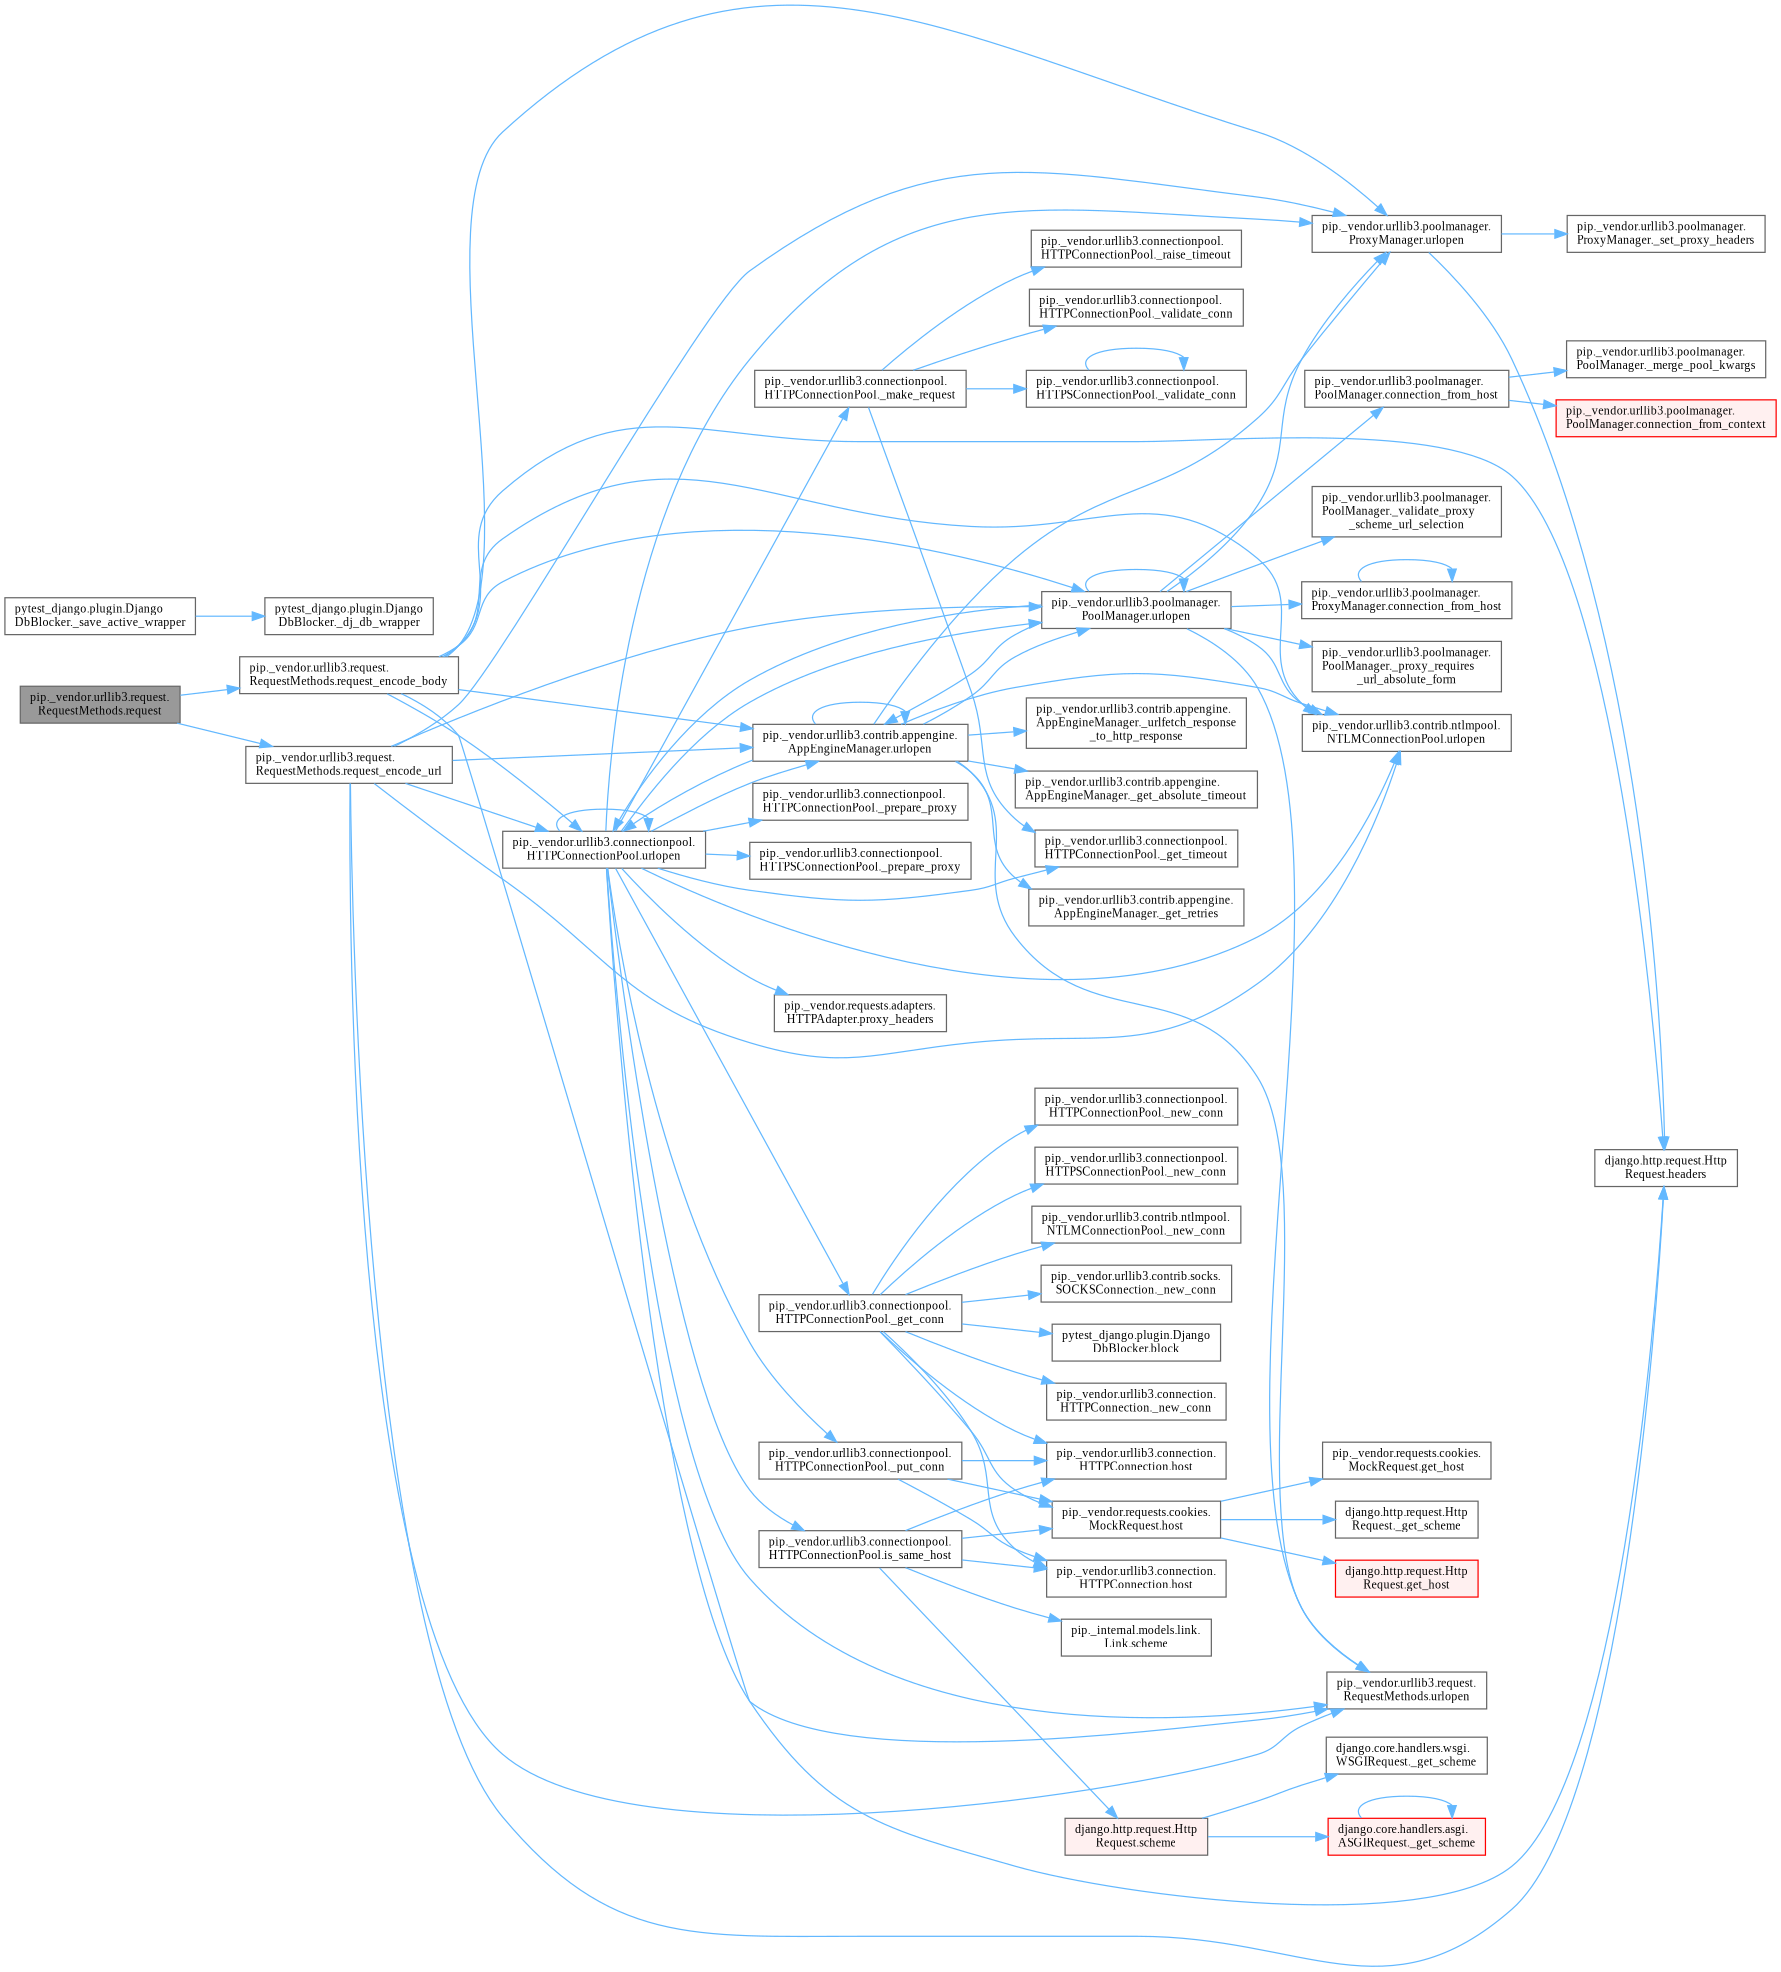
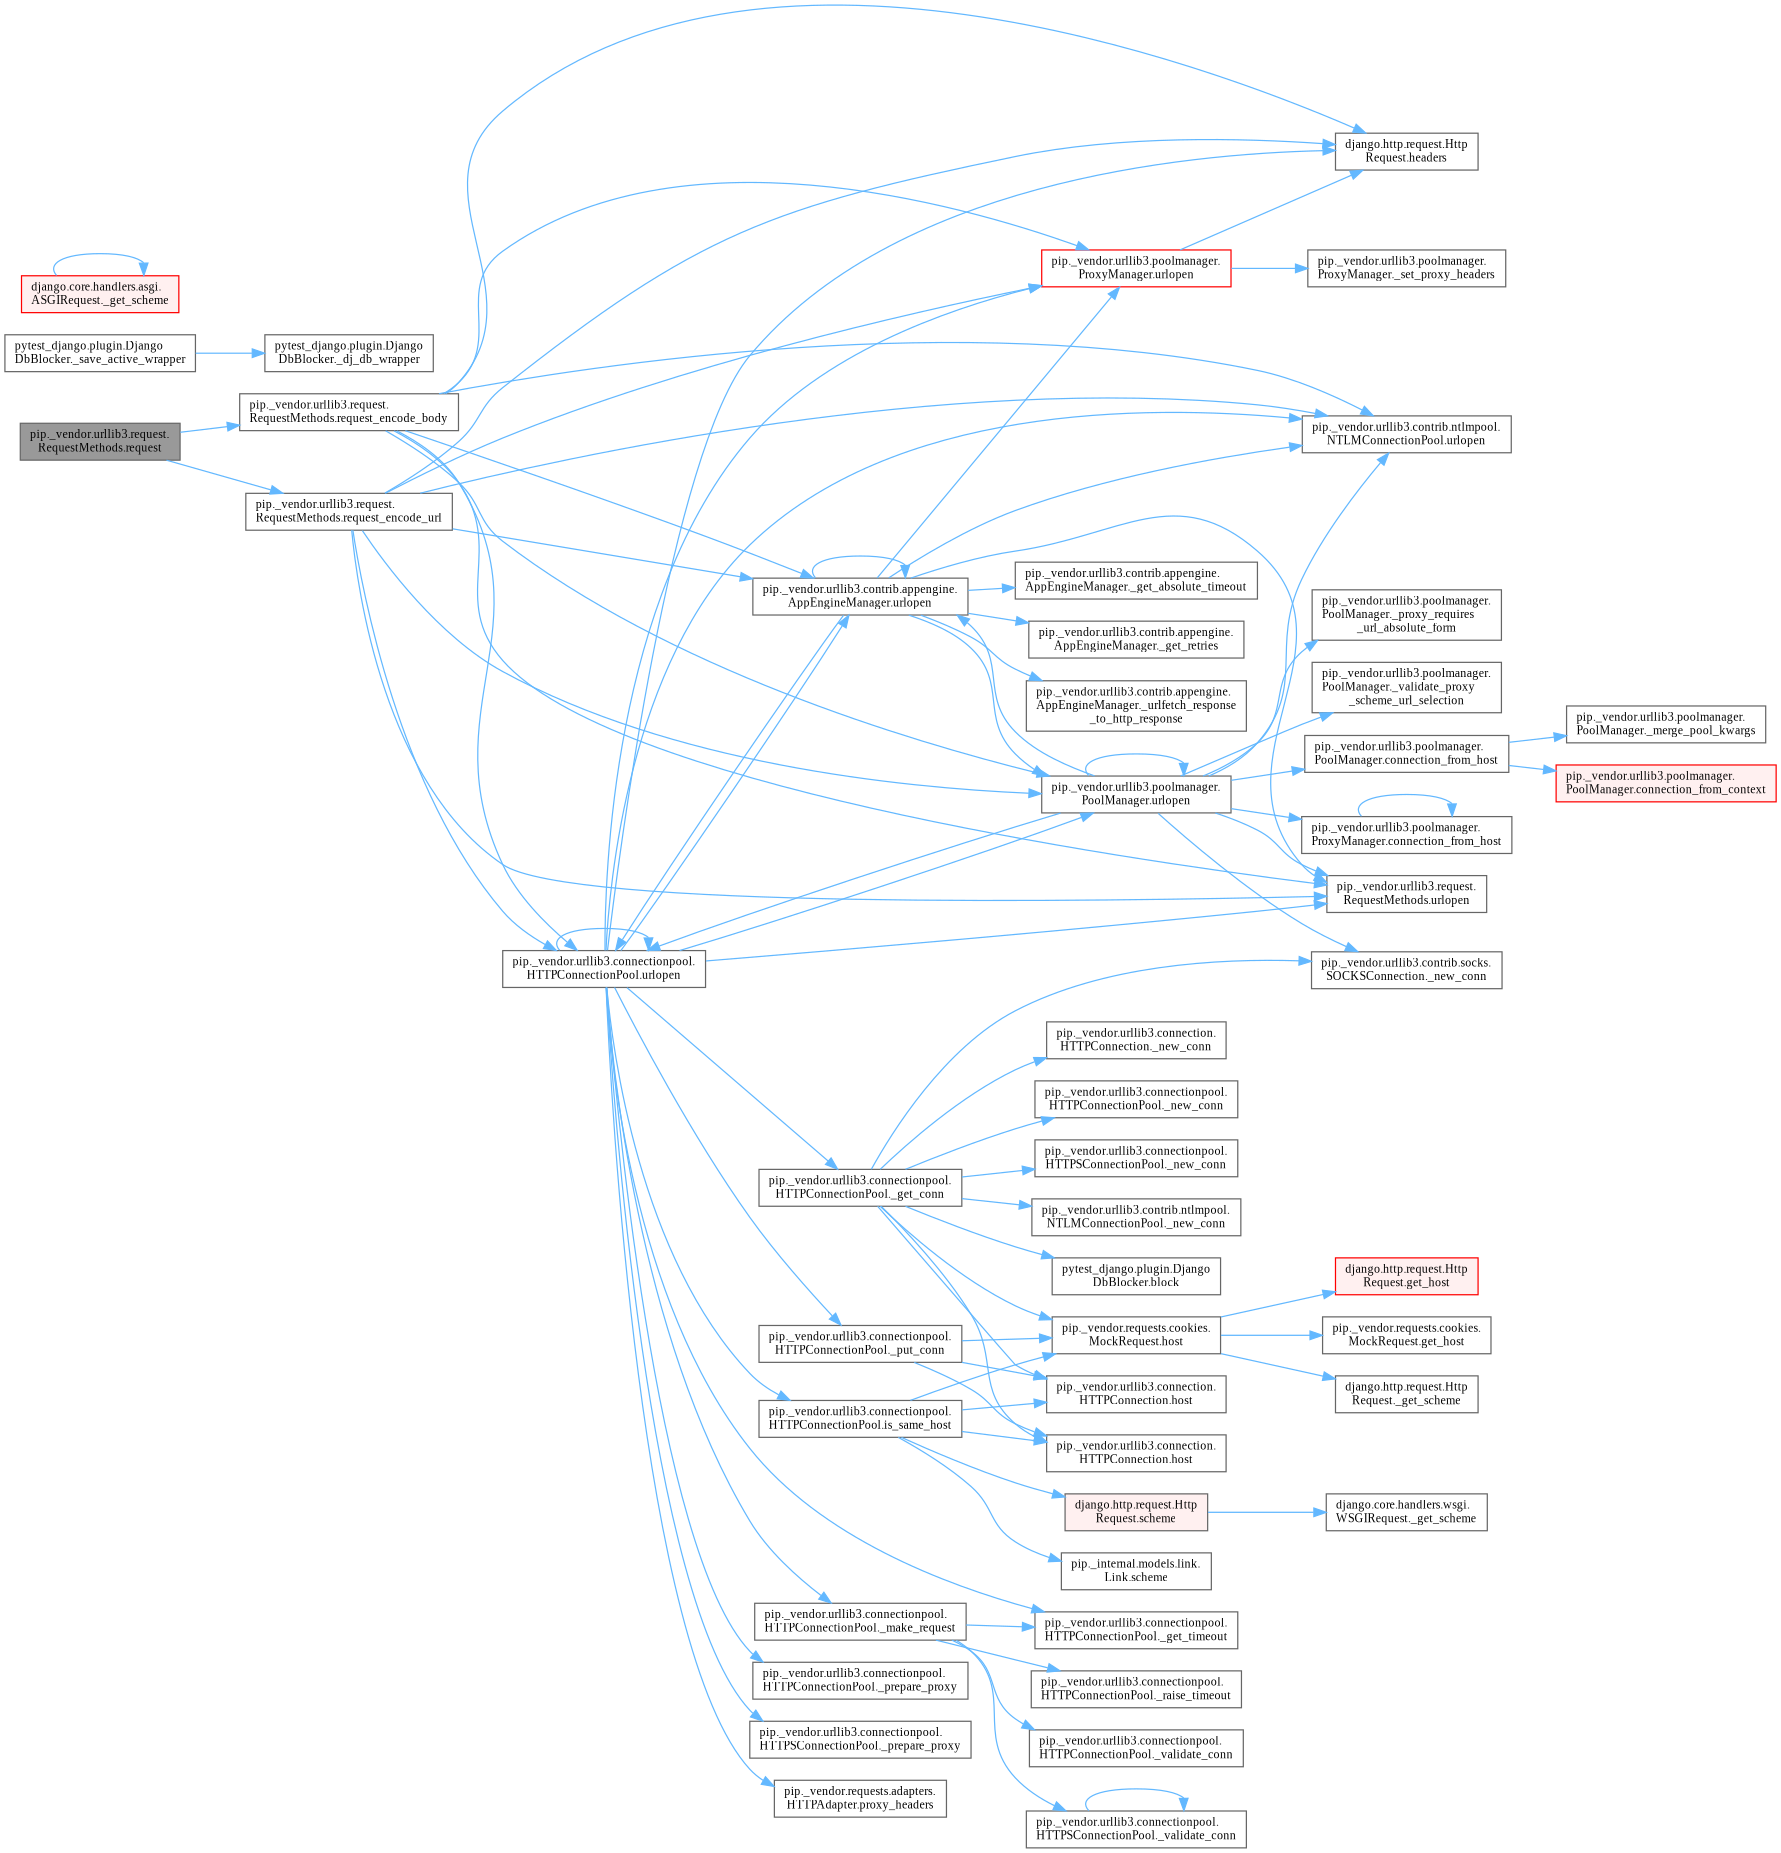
(1407, 234) -> (1136, 268)
(1282, 424) -> (1248, 887)
(1262, 1837) -> none
